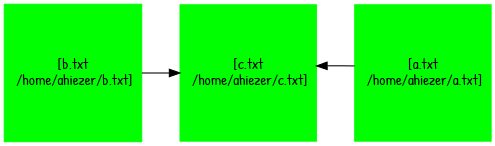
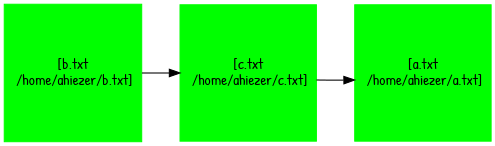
(341, 66) -> (330, 80)
